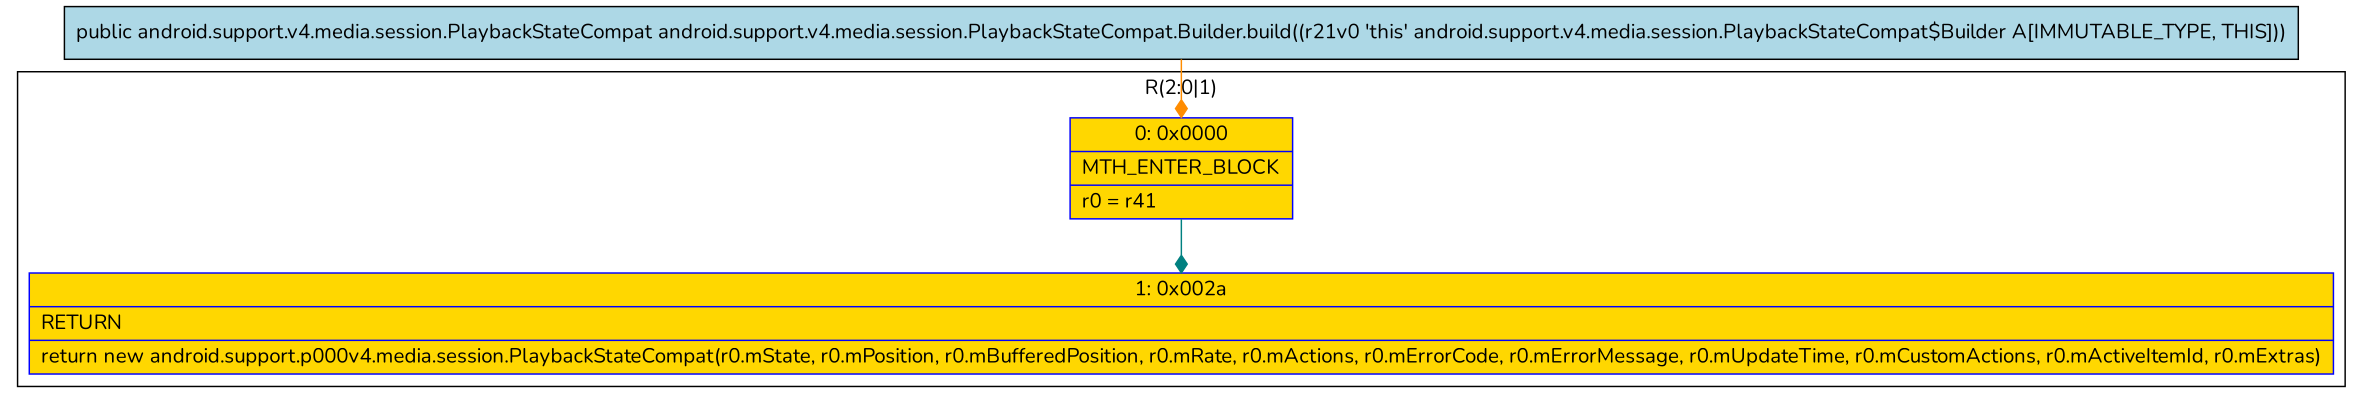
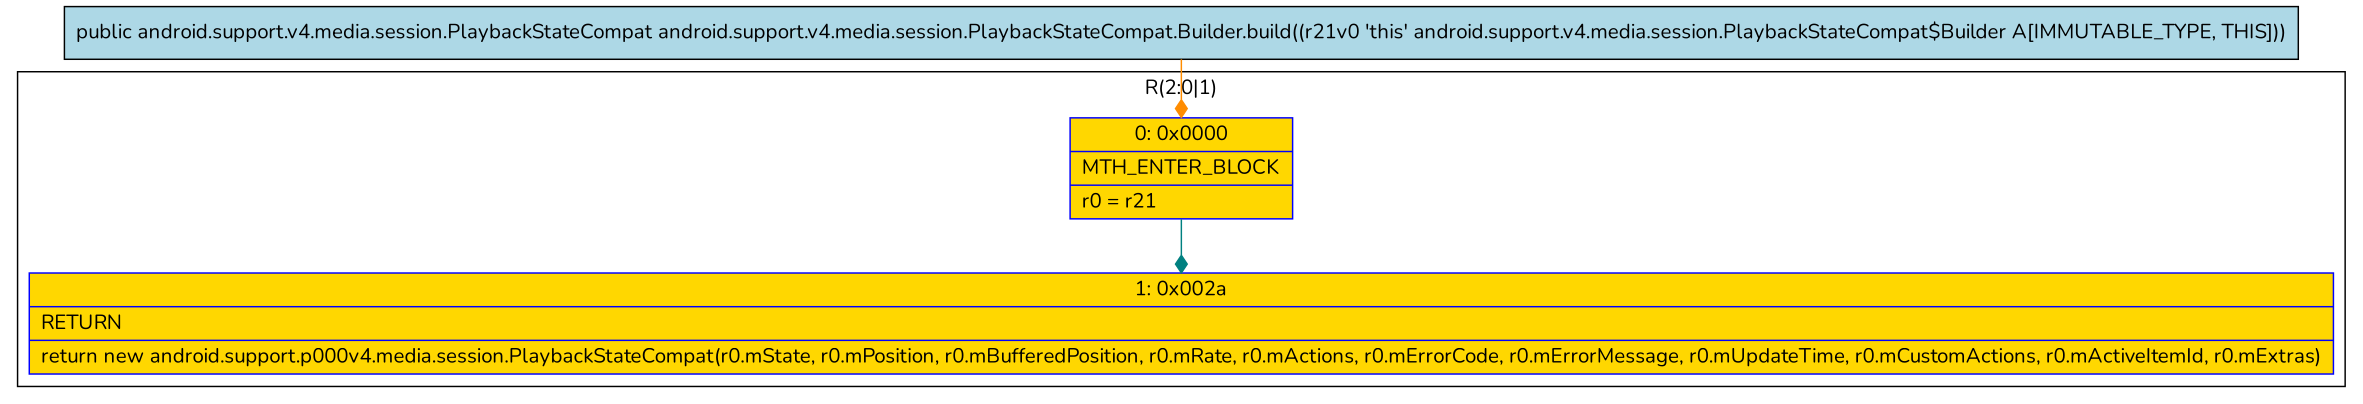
(1120, 201) -> (1120, 201)
